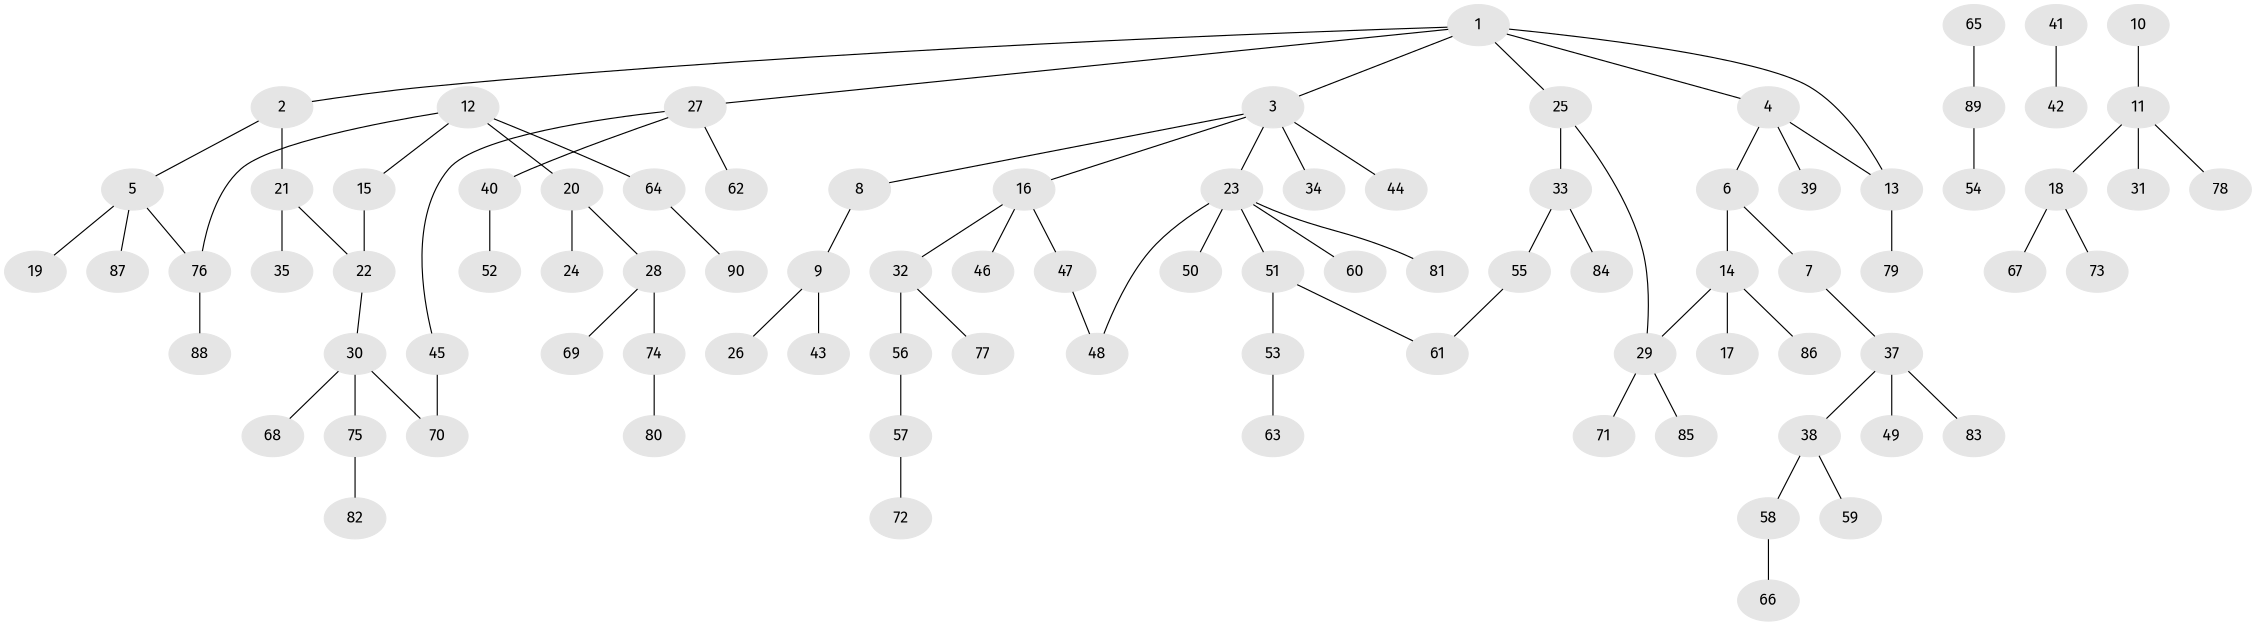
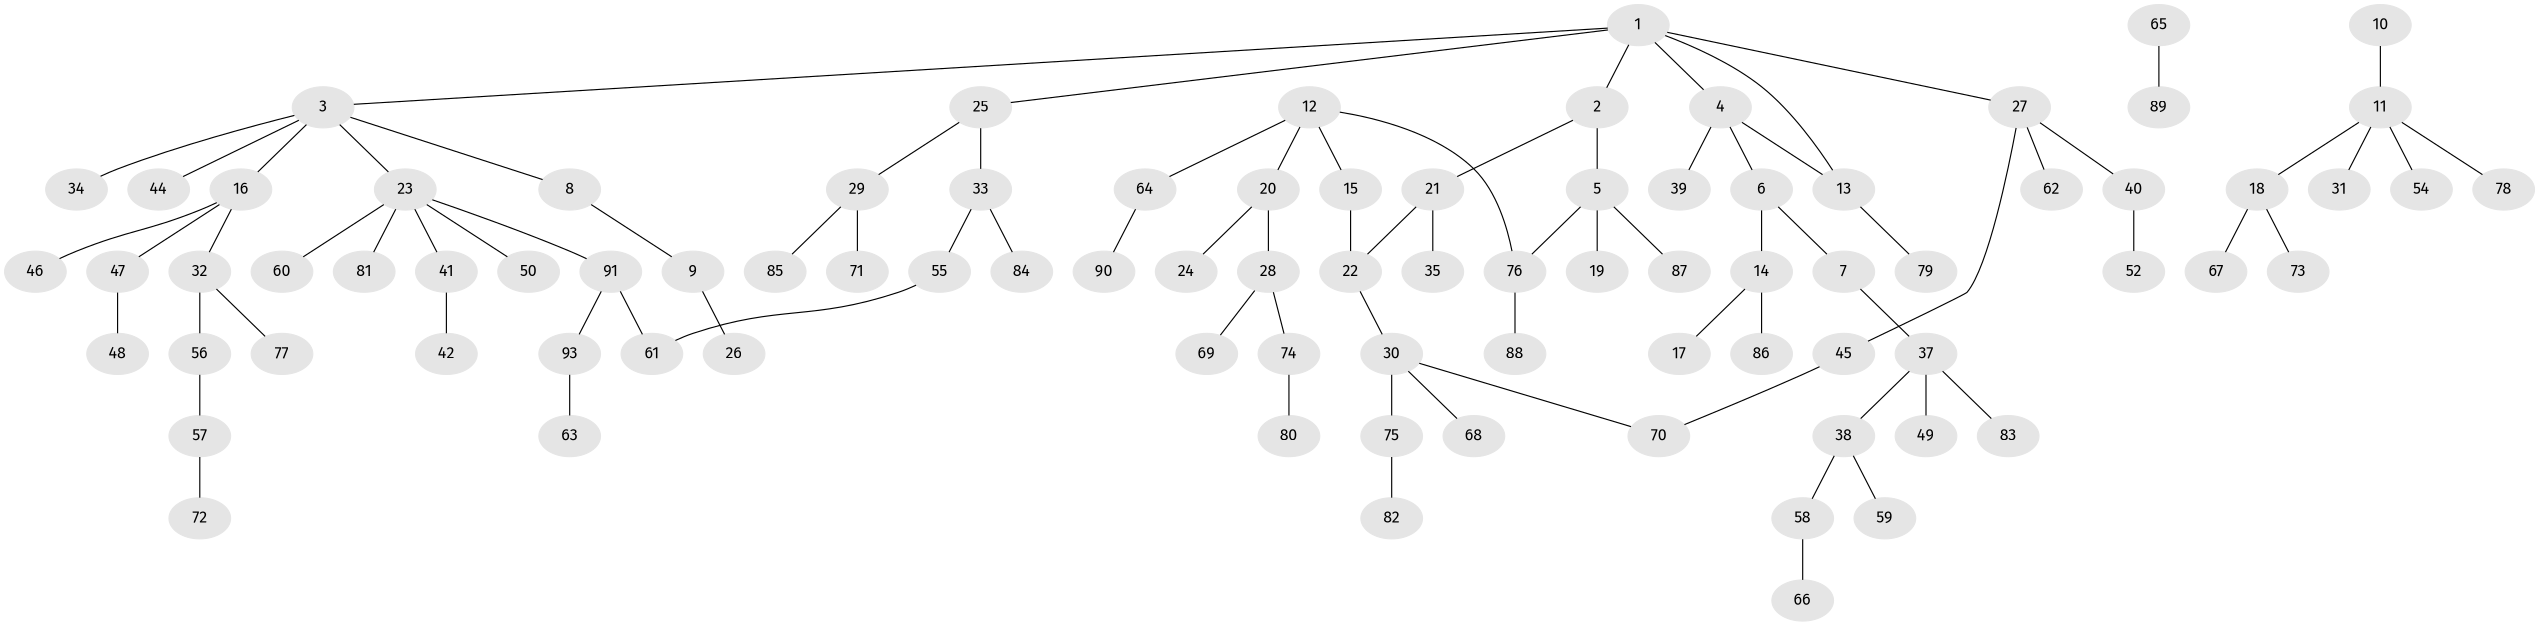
(1974, 149) -> (2401, 148)
(1144, 258) -> (426, 231)
(1273, 272) -> (611, 272)
(1686, 313) -> none
(819, 354) -> none
(1273, 354) -> (570, 354)
